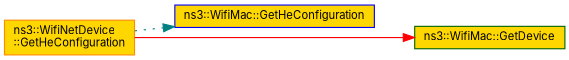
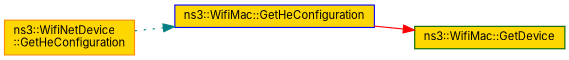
(269, 38) -> (389, 28)
